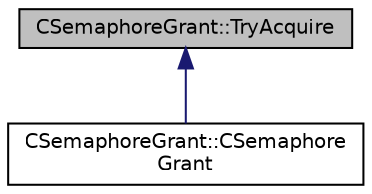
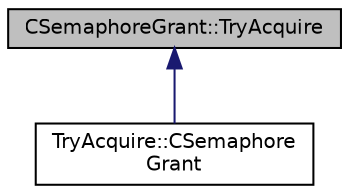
(186, 154) -> (175, 154)
